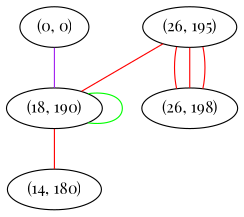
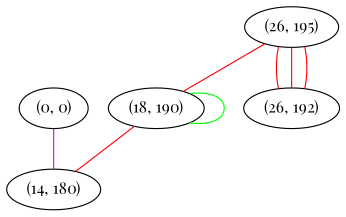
(54, 68) -> (54, 149)
(190, 108) -> (292, 108)
